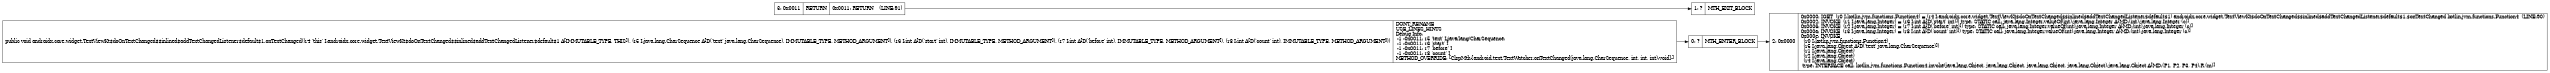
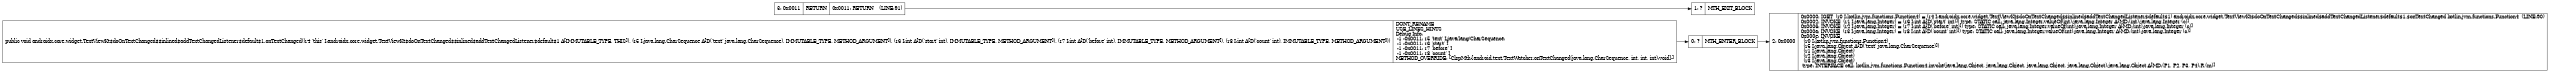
(1828, 61) -> (1828, 61)
